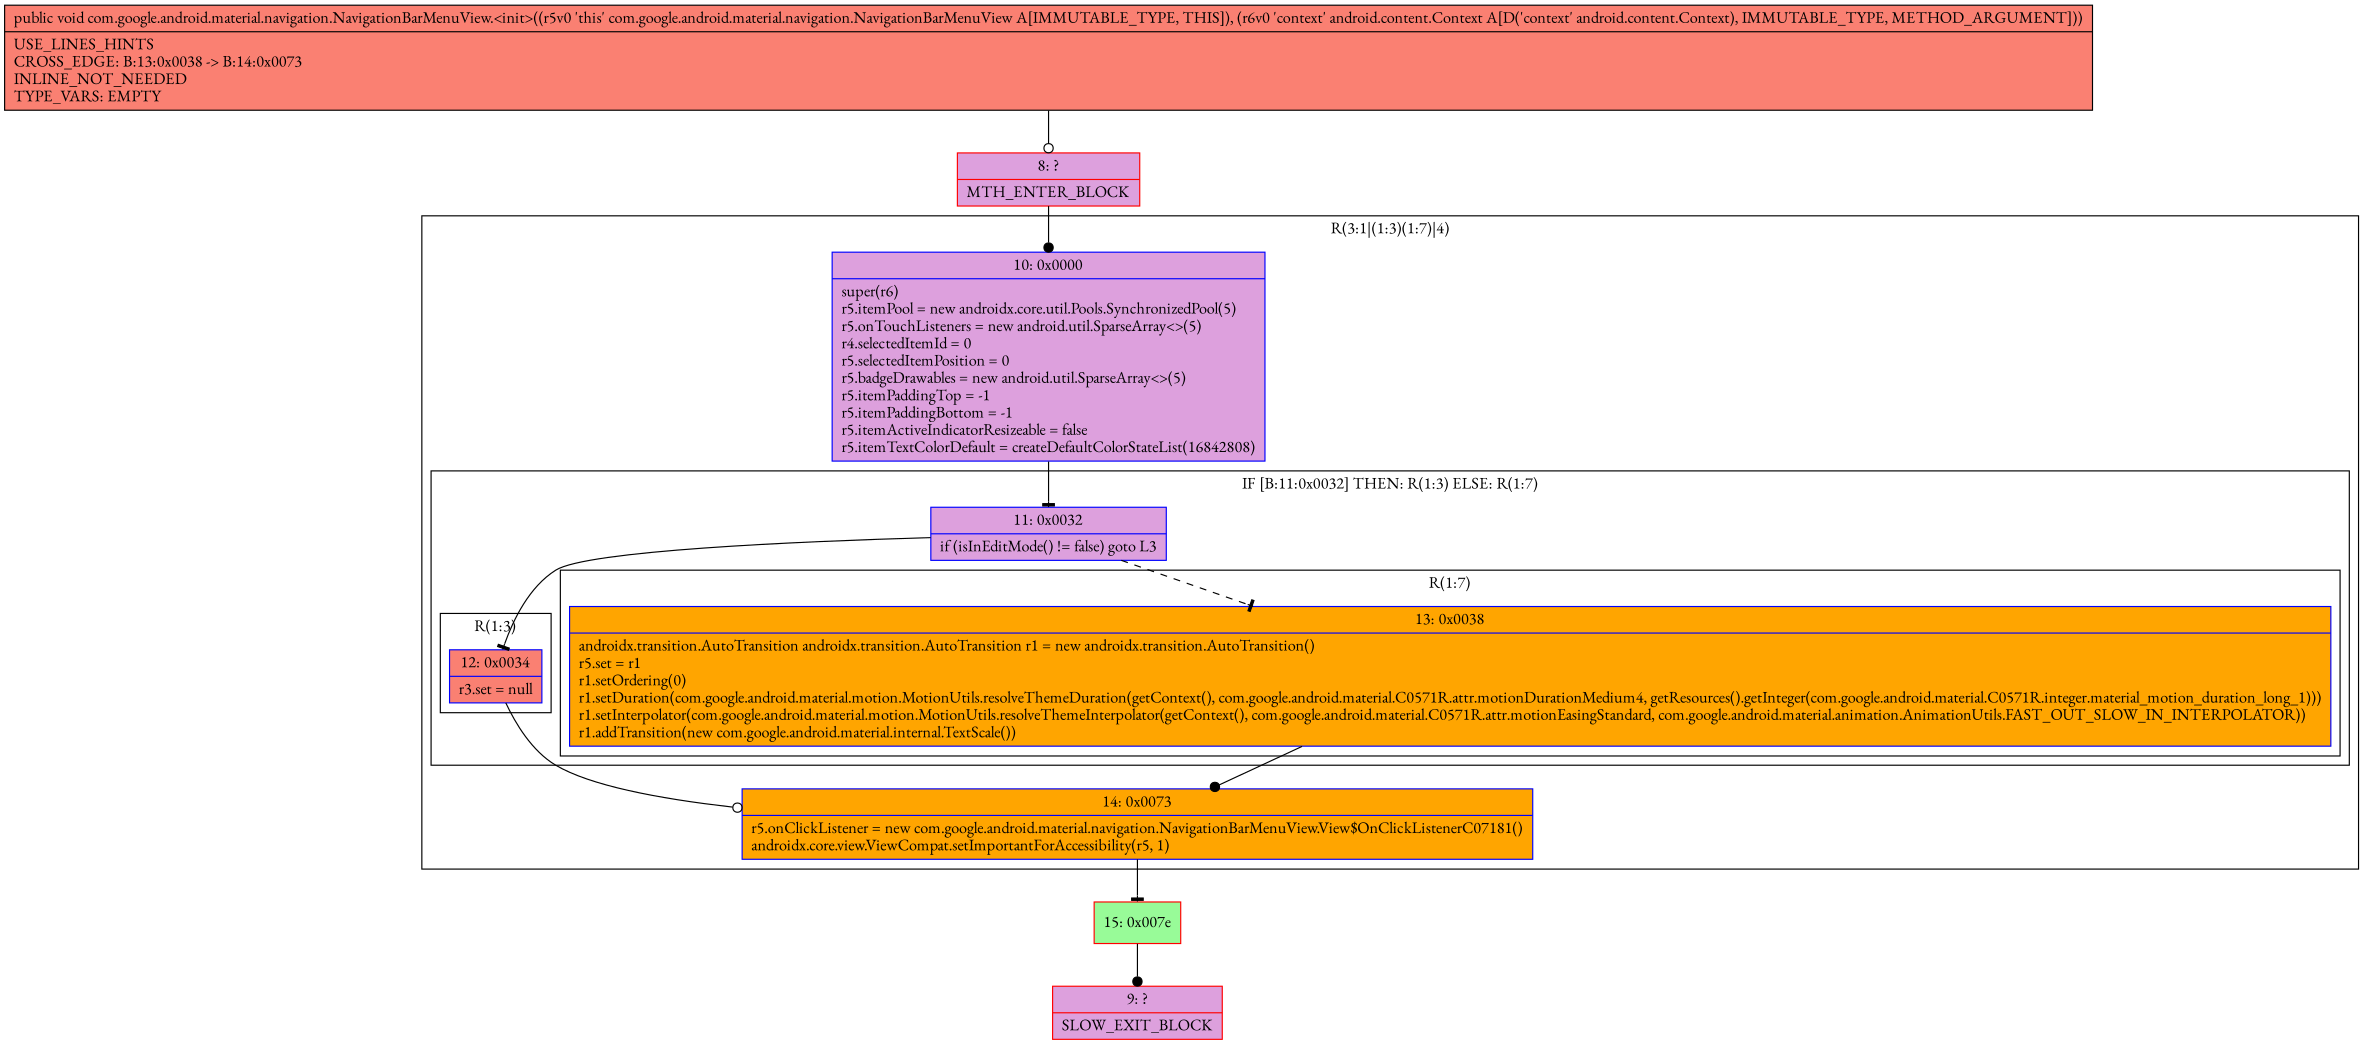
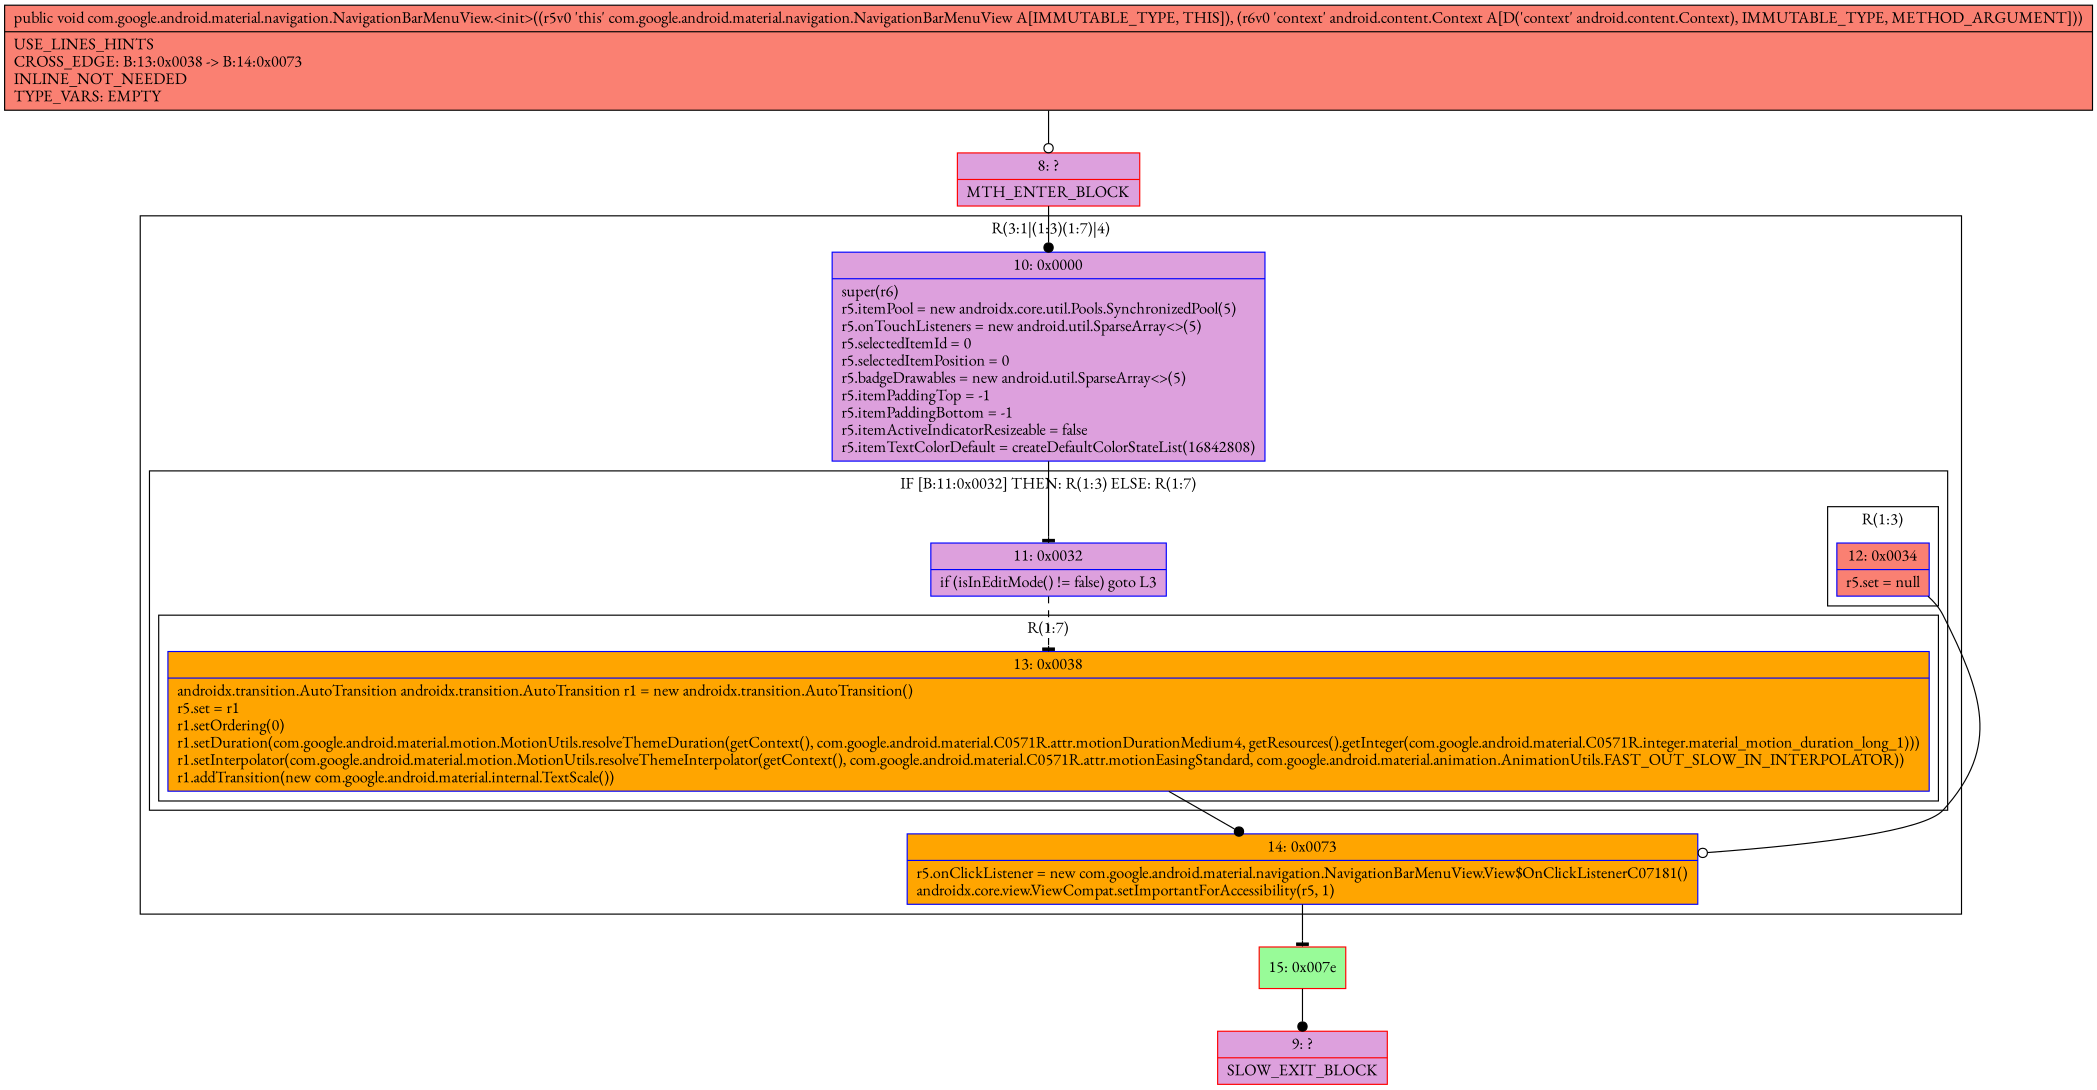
(907, 343) -> (907, 343)
(697, 549) -> none
(496, 689) -> (1883, 582)
